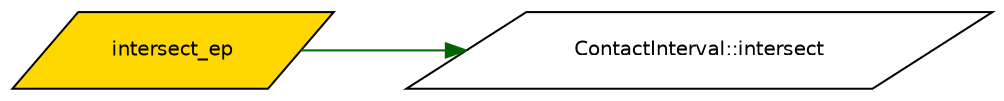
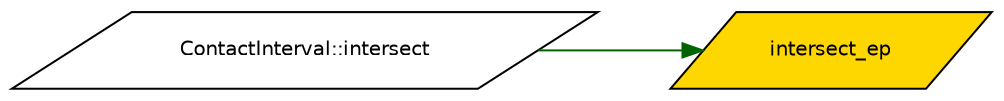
(373, 50) -> (610, 50)
